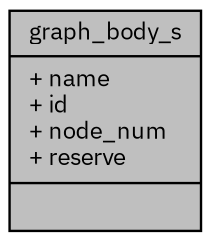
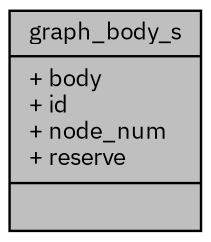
(69, 79) -> (66, 79)
